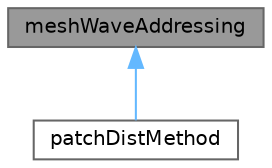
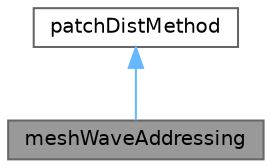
(136, 94) -> (136, 94)
